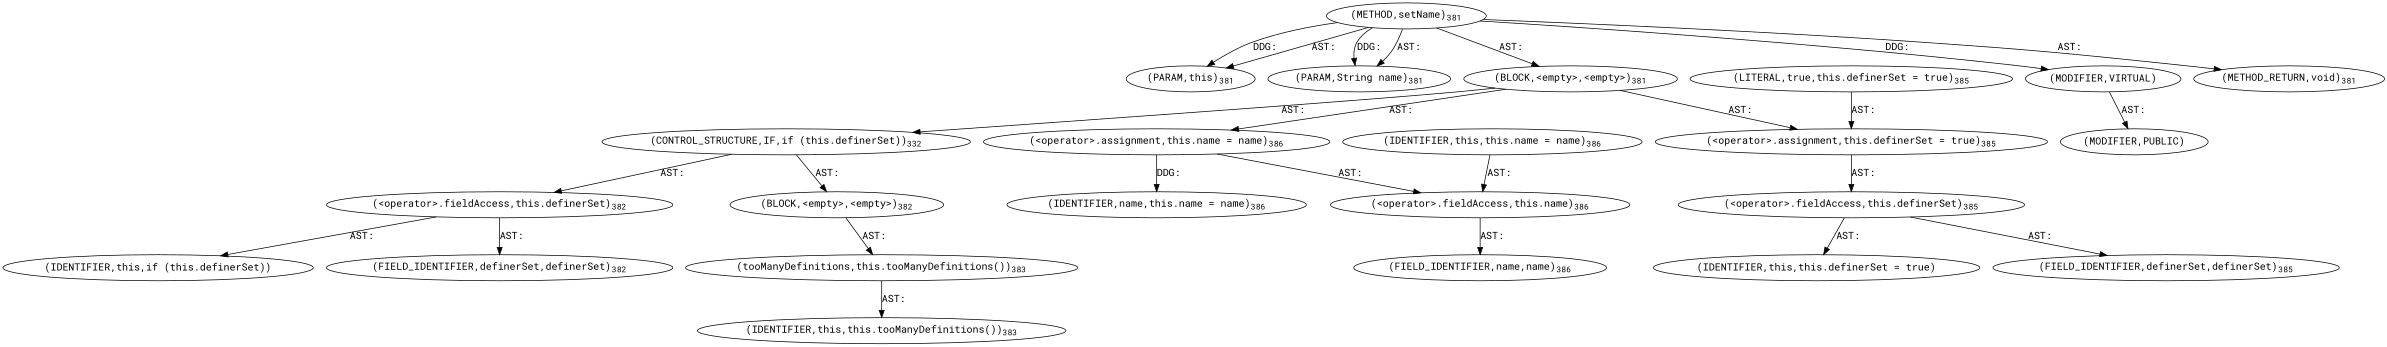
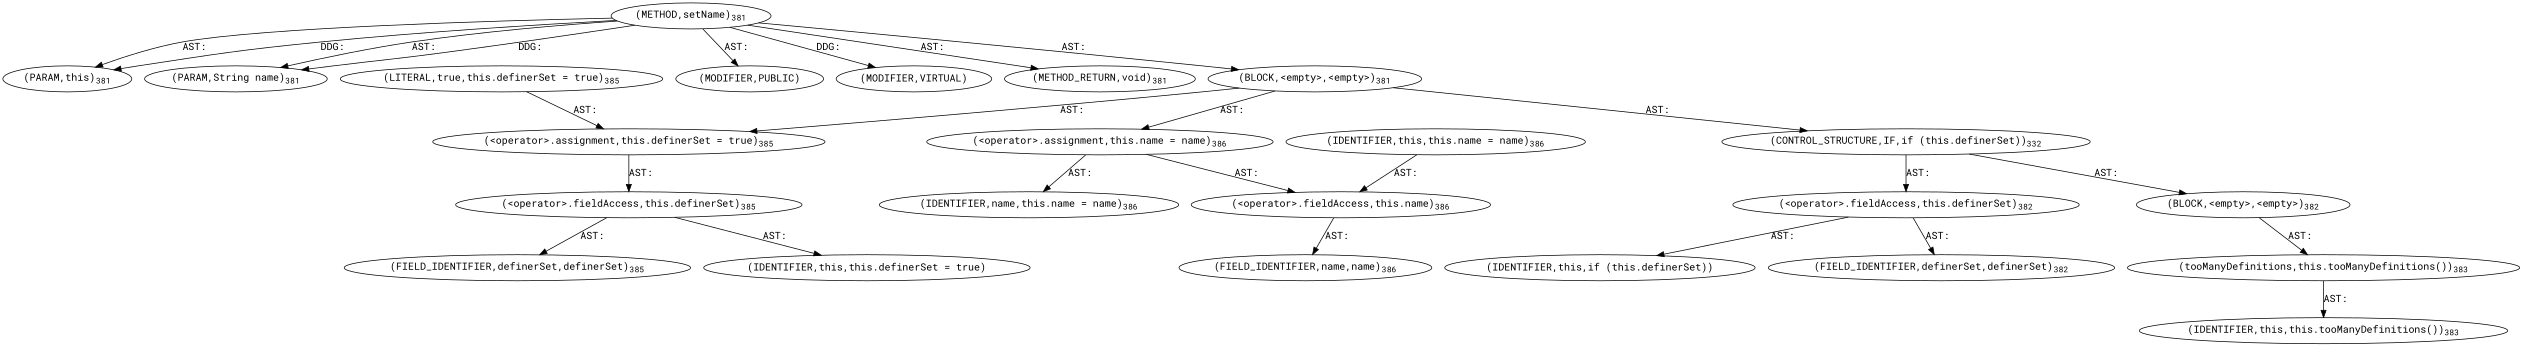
(2117, 107) -> (718, 45)
(1172, 173) -> (1083, 173)
